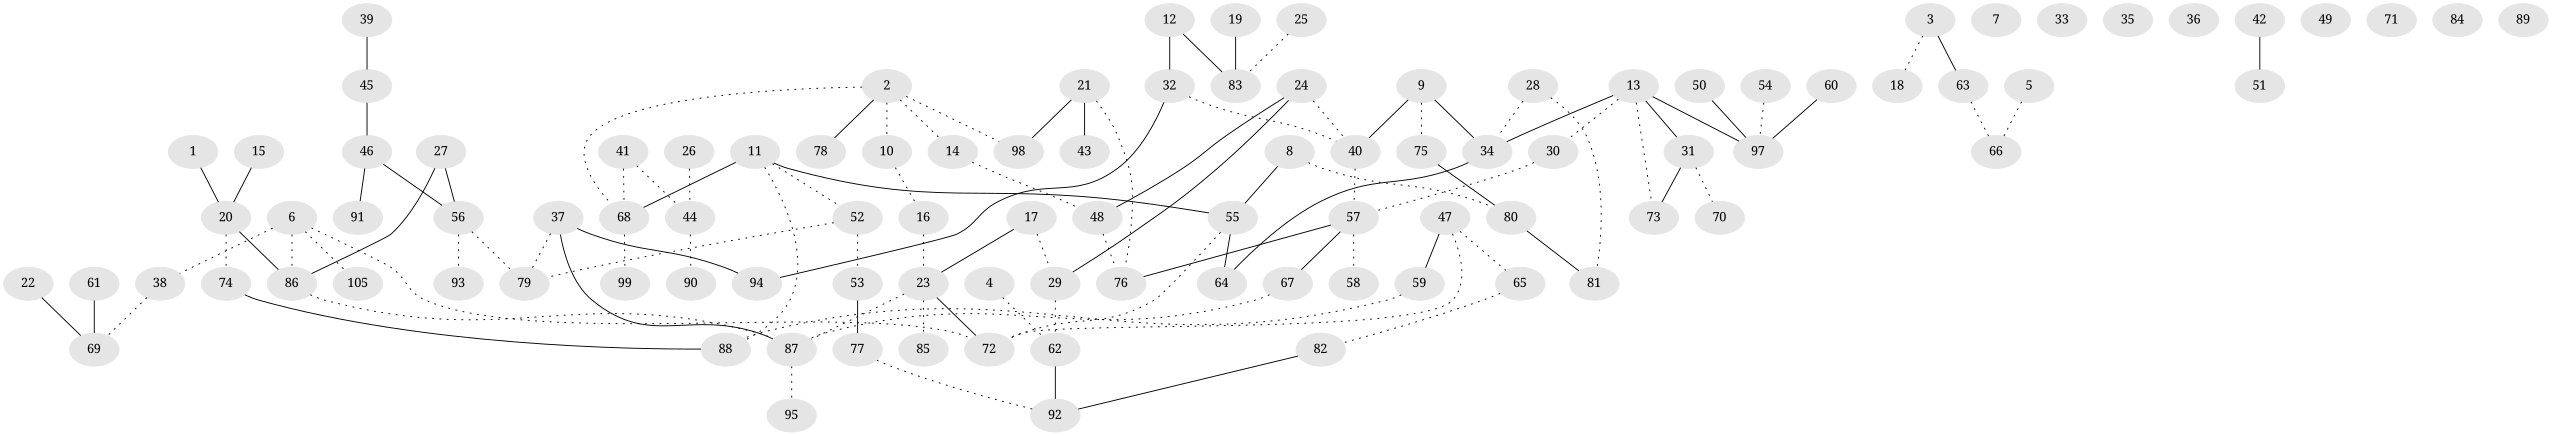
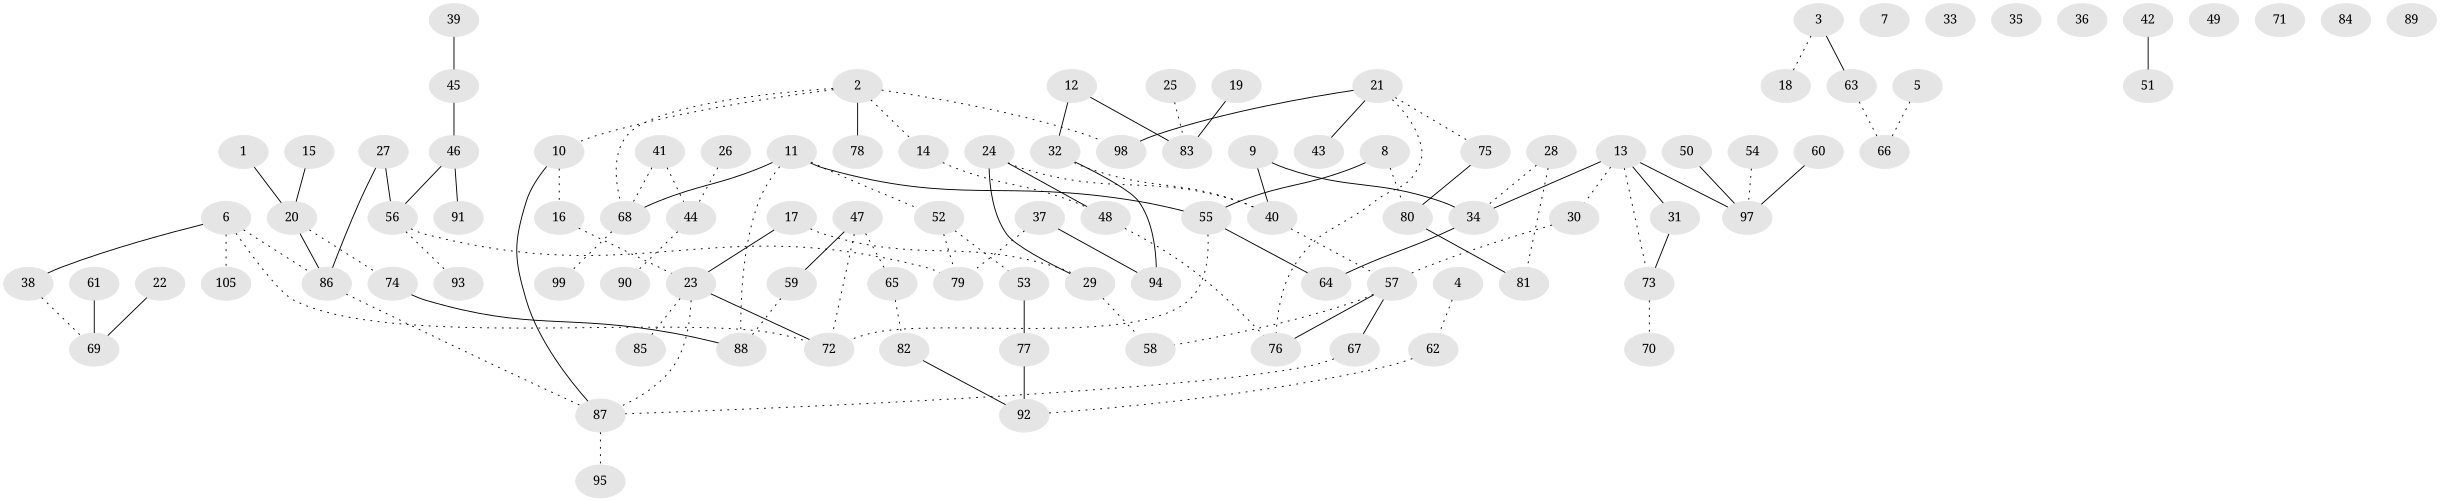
(1421, 119) -> (1431, 119)
(1704, 185) -> (1649, 317)
(233, 247) -> (124, 246)
(601, 306) -> (523, 289)
(1055, 309) -> (1120, 317)
(1055, 383) -> (1232, 394)
(954, 387) -> (1024, 383)
